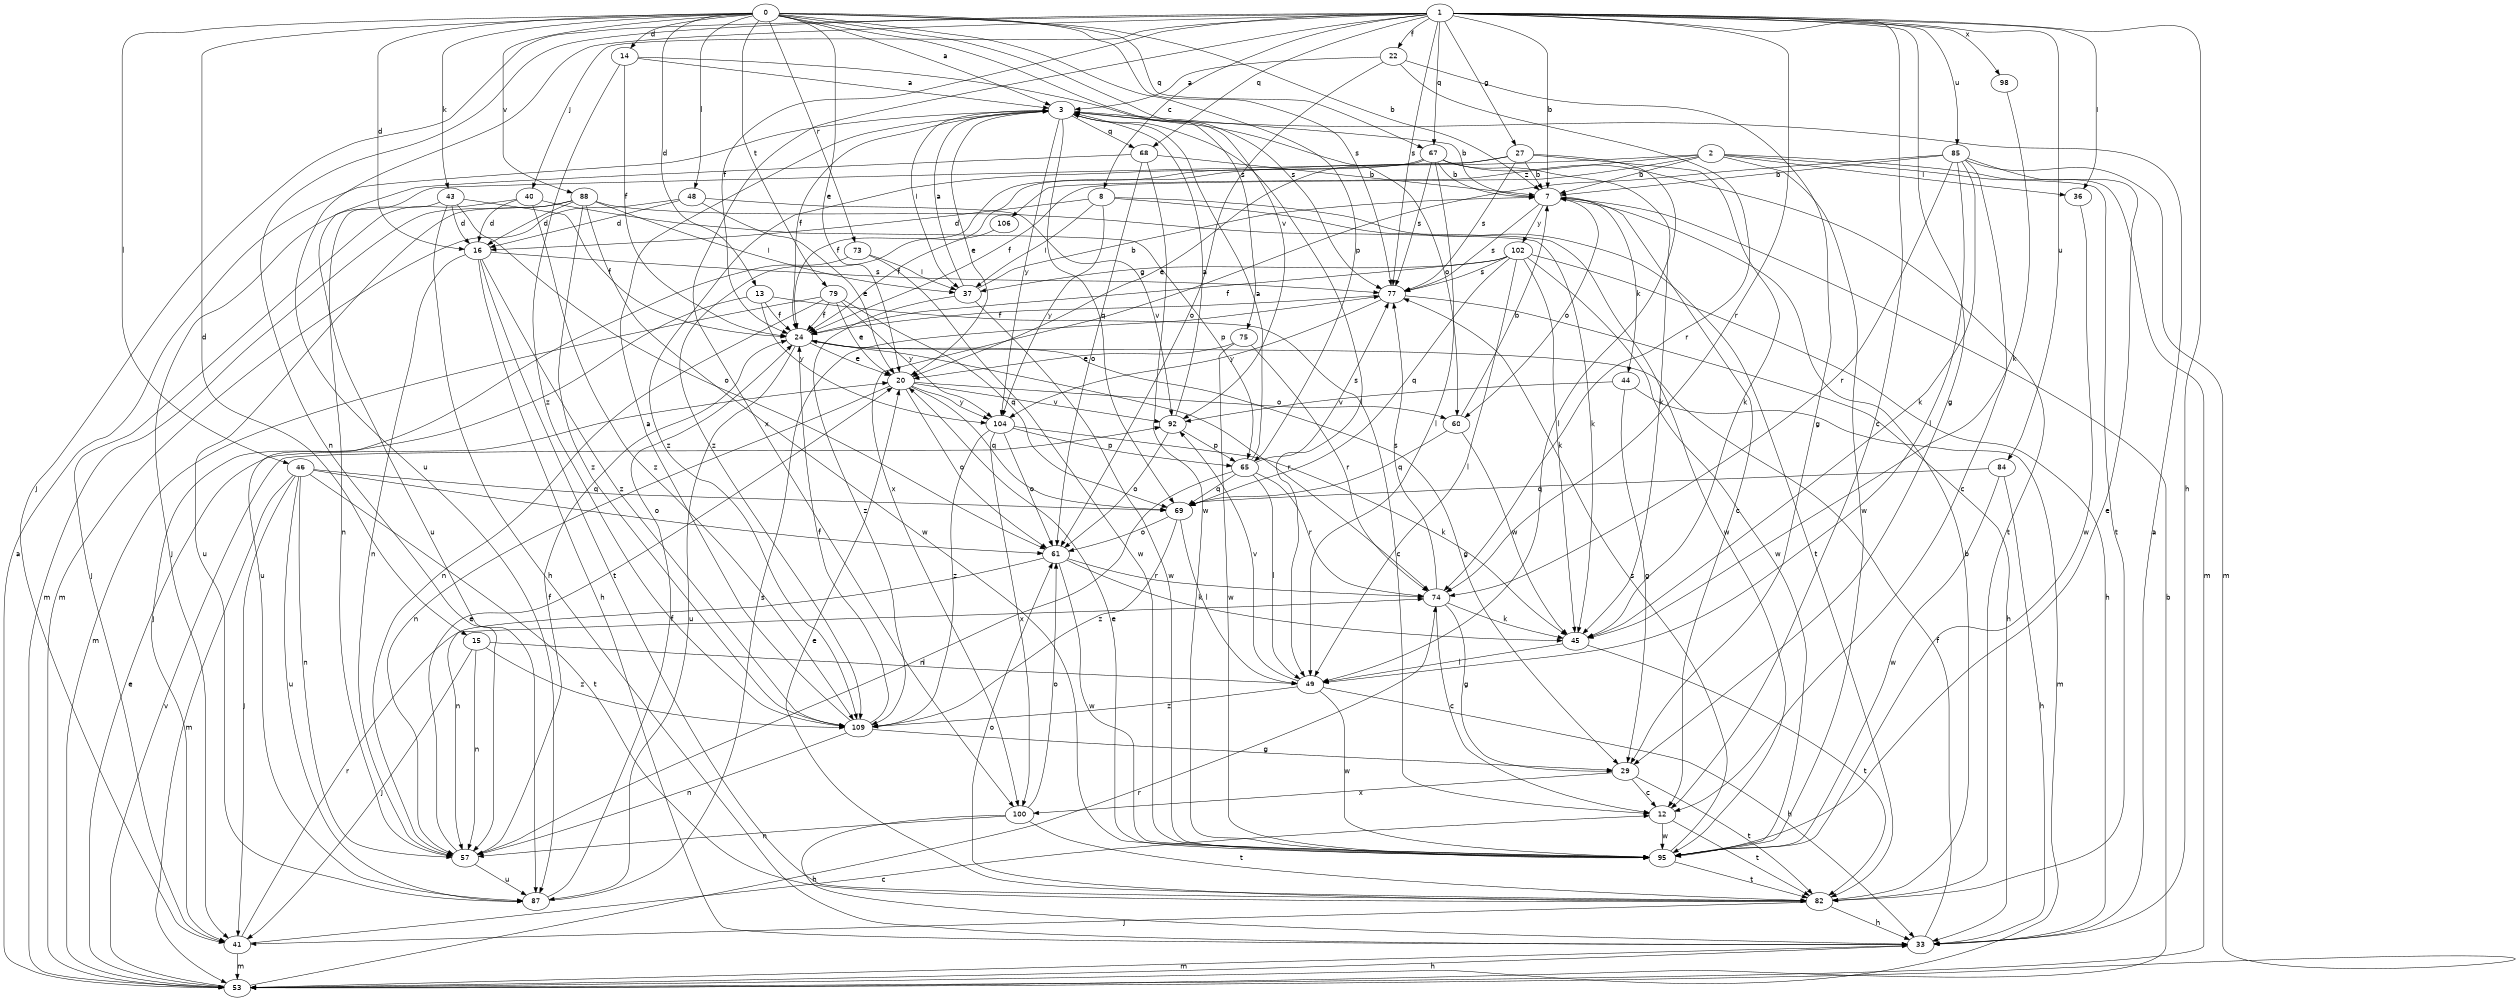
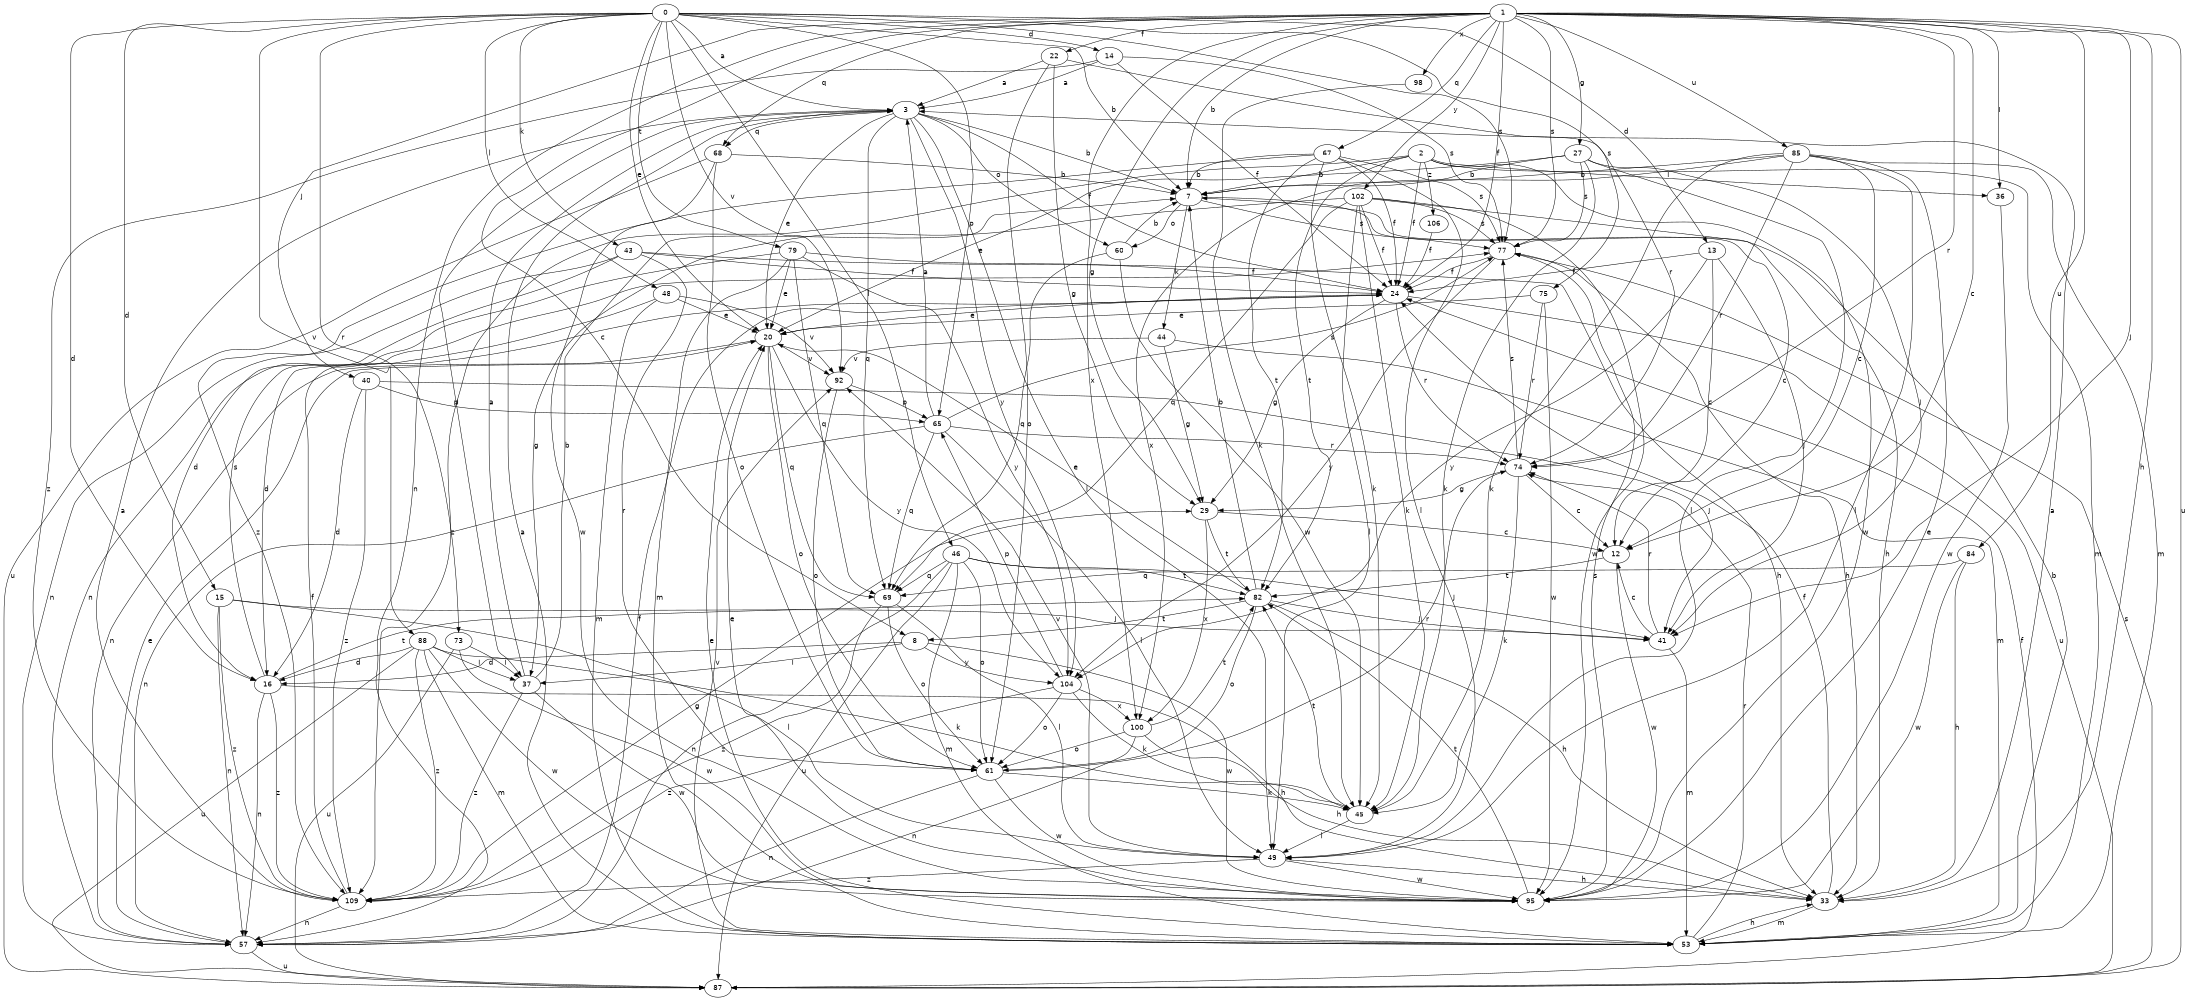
(1102, 33) -> none
(1534, 222) -> (1444, 111)
(1199, 233) -> none
(1713, 326) -> (1090, 626)
(727, 381) -> (624, 511)
(1165, 399) -> none
